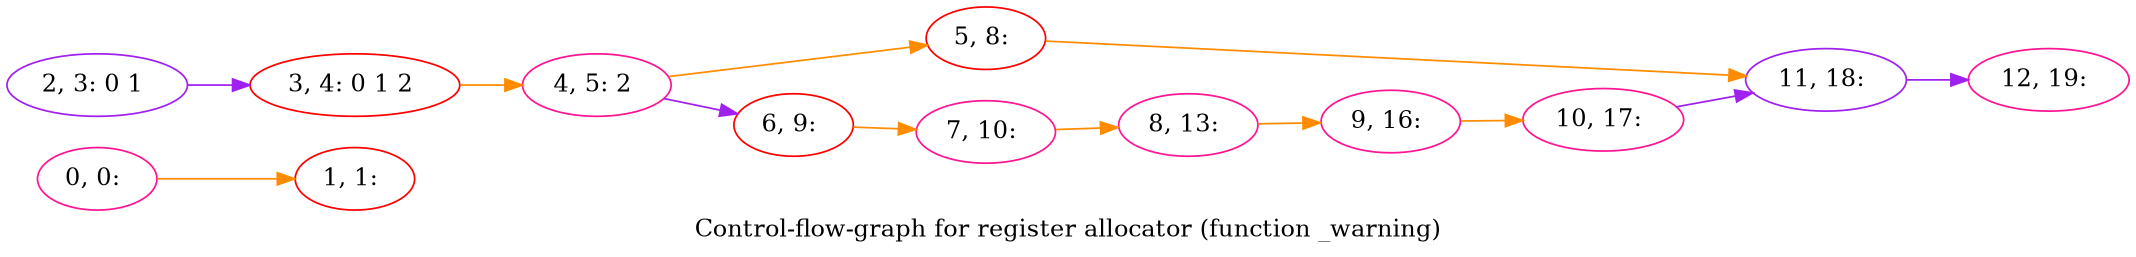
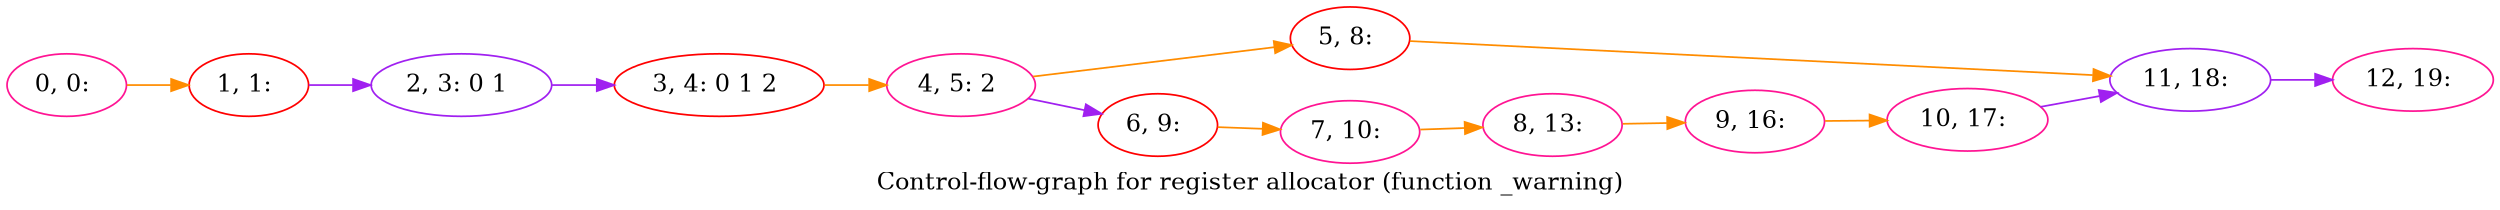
none -> (331, 85)
